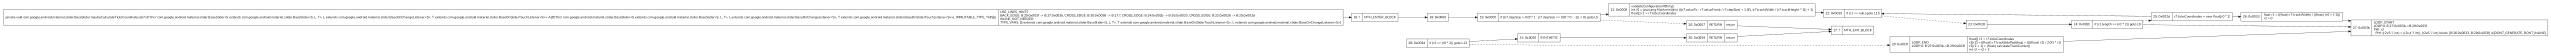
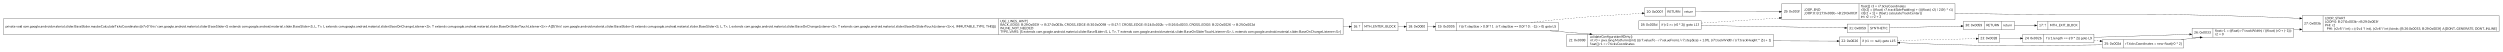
(2246, 26) -> (2142, 36)
(1783, 28) -> (1737, 12)
